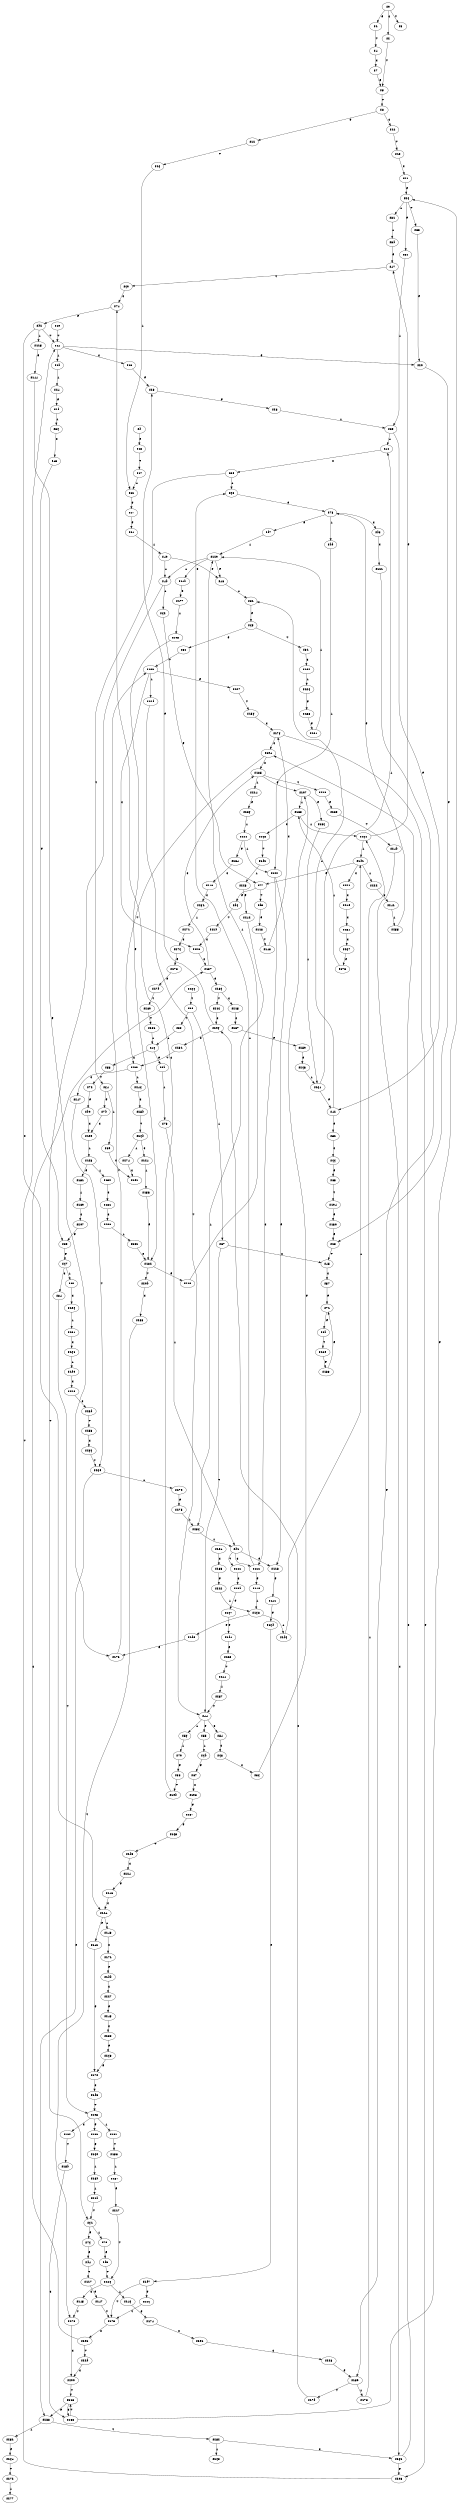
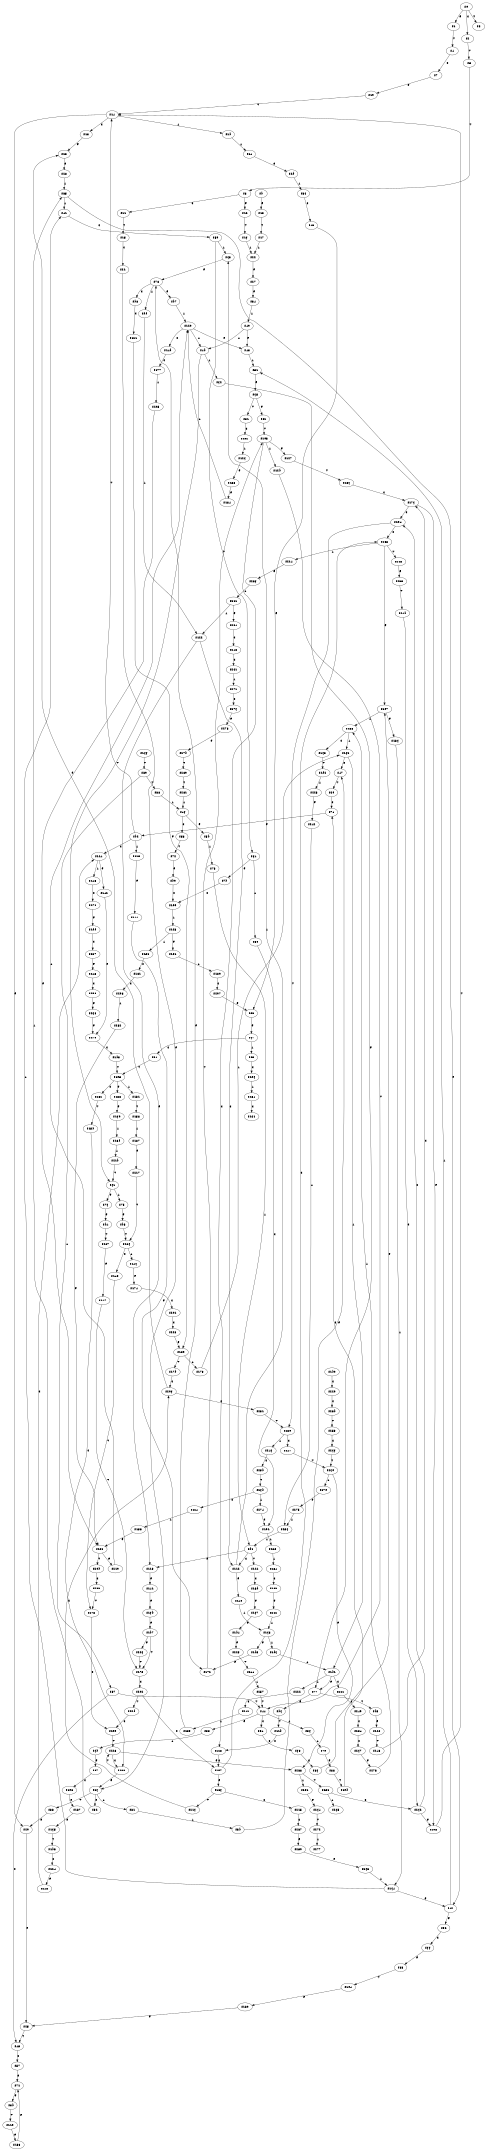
(378, 79) -> (405, 85)
(72, 1361) -> none
none -> (273, 1549)
